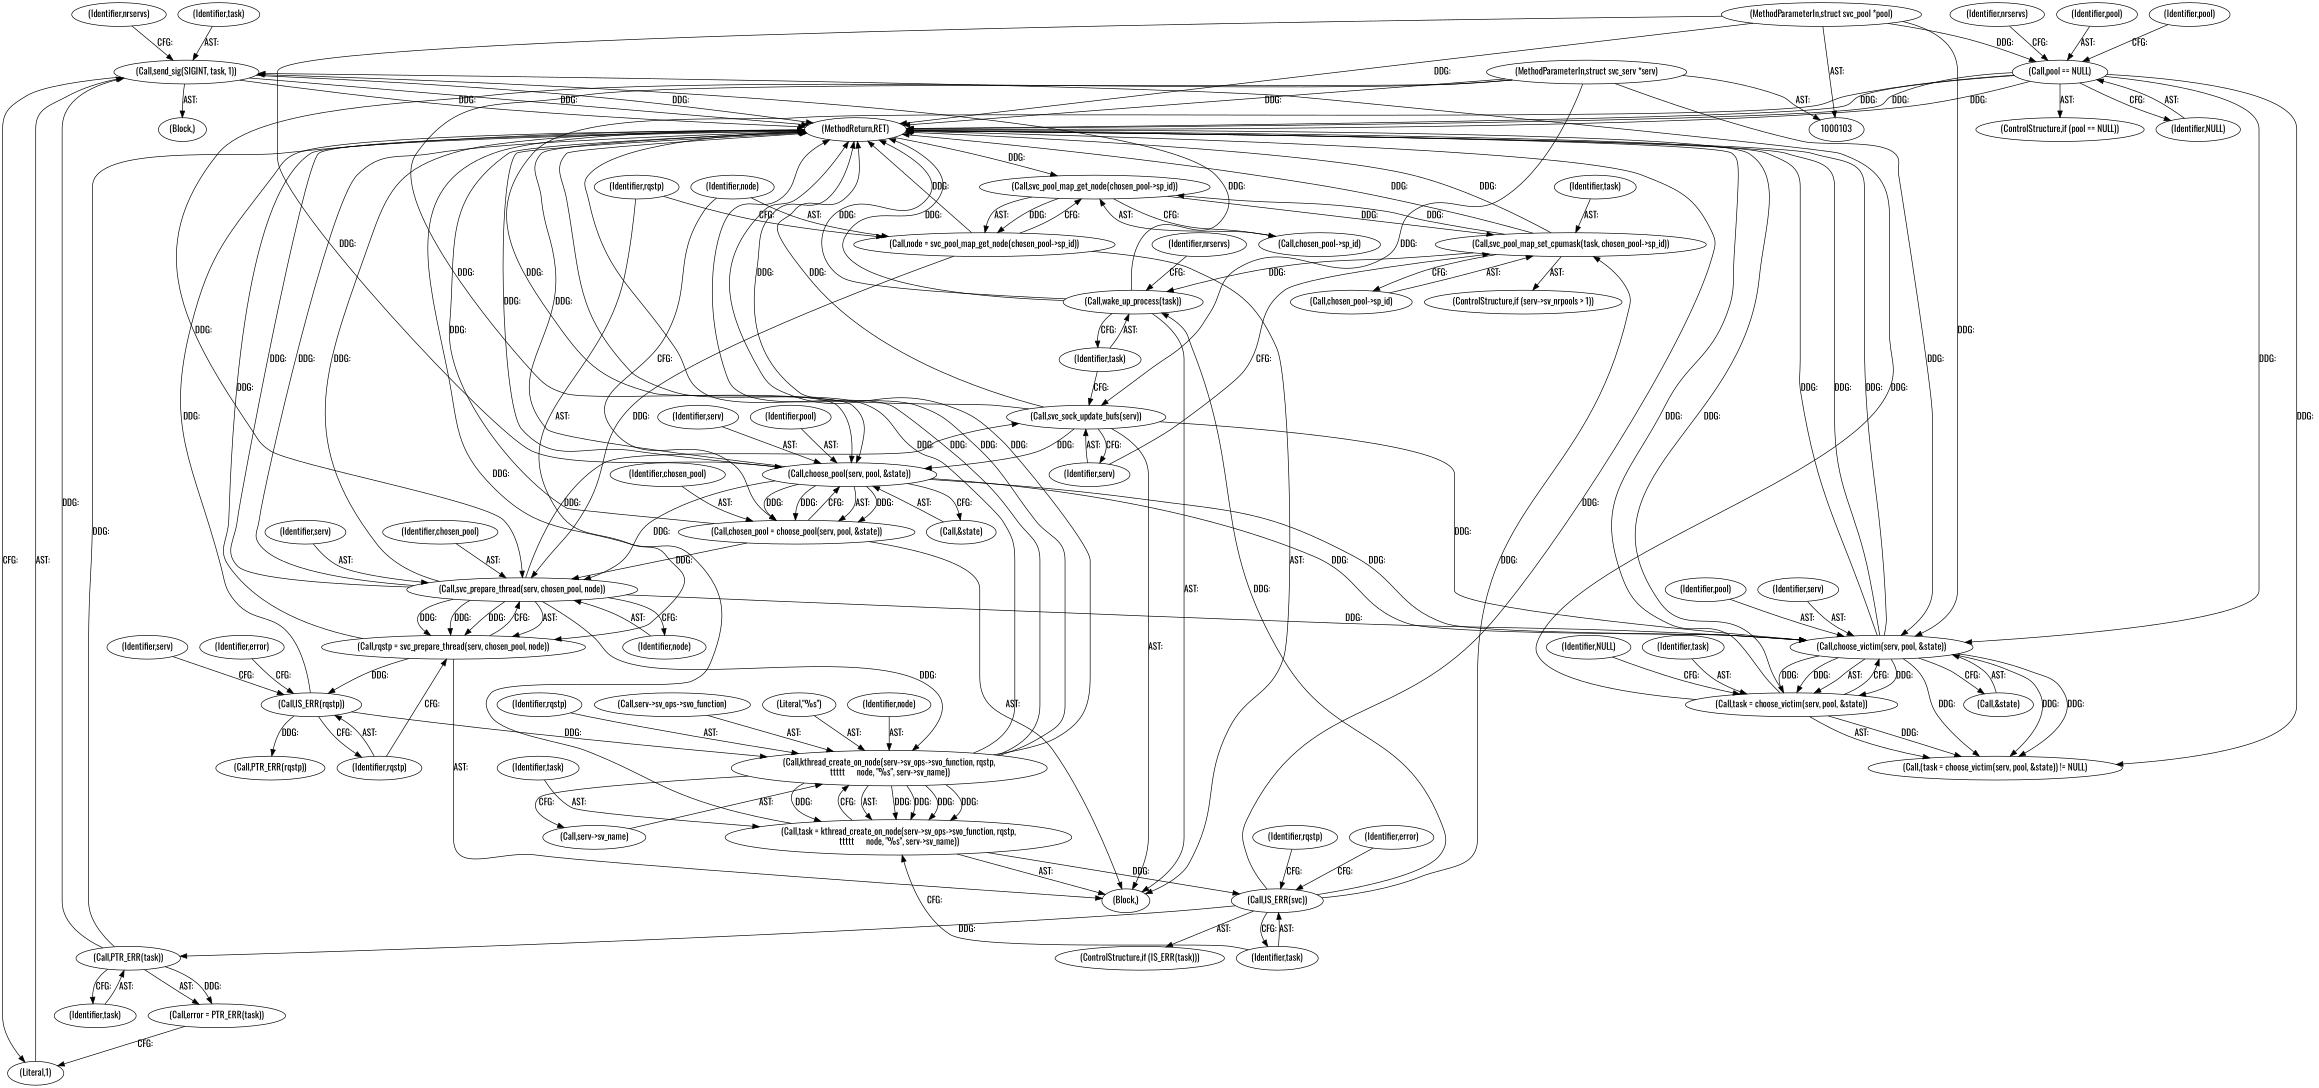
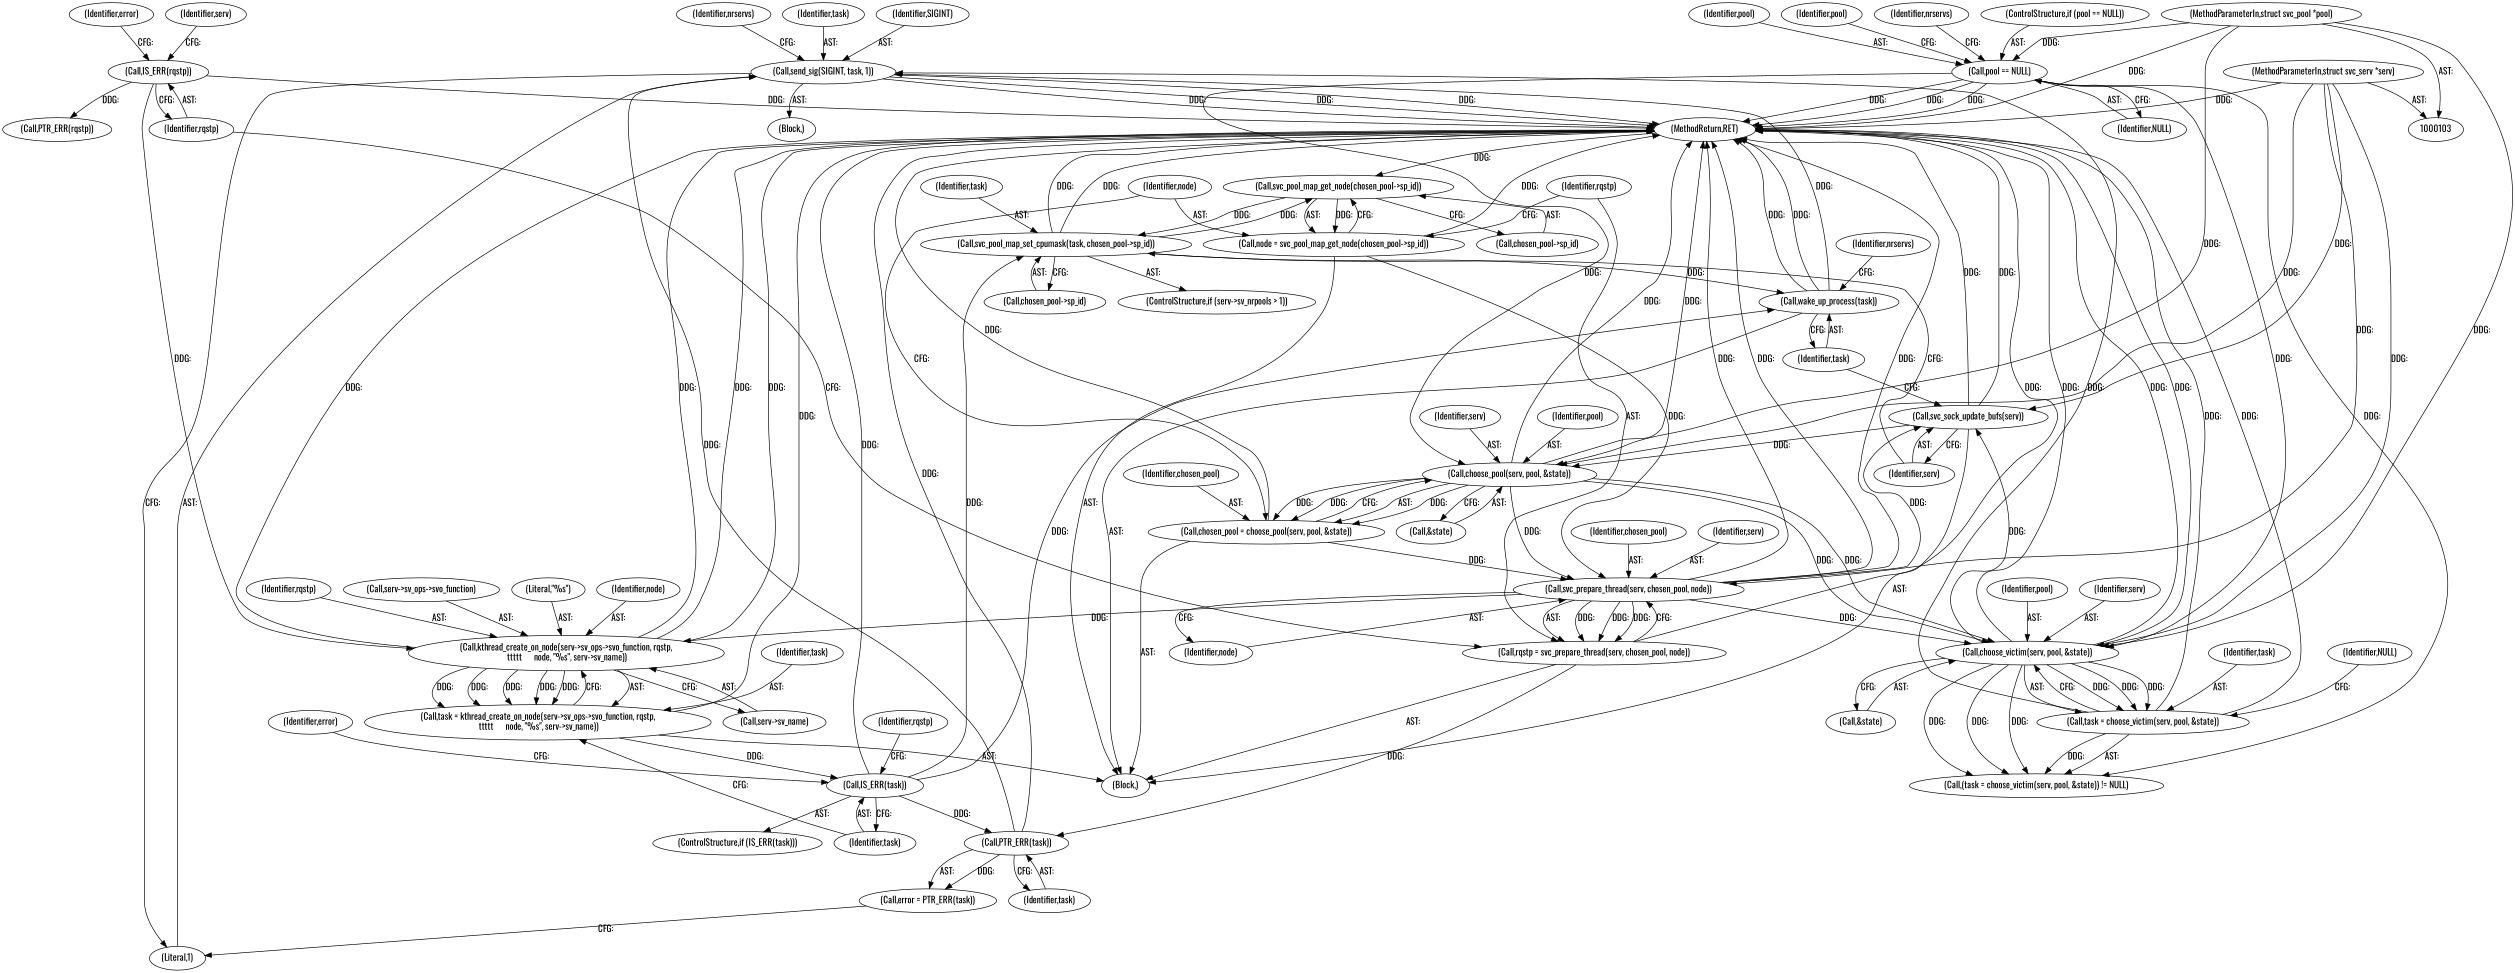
none -> (923, 15)
(2060, 98) -> (2013, 36)
(1454, 555) -> (1999, 565)
(370, 672) -> (1328, 772)
(1277, 901) -> (875, 786)
